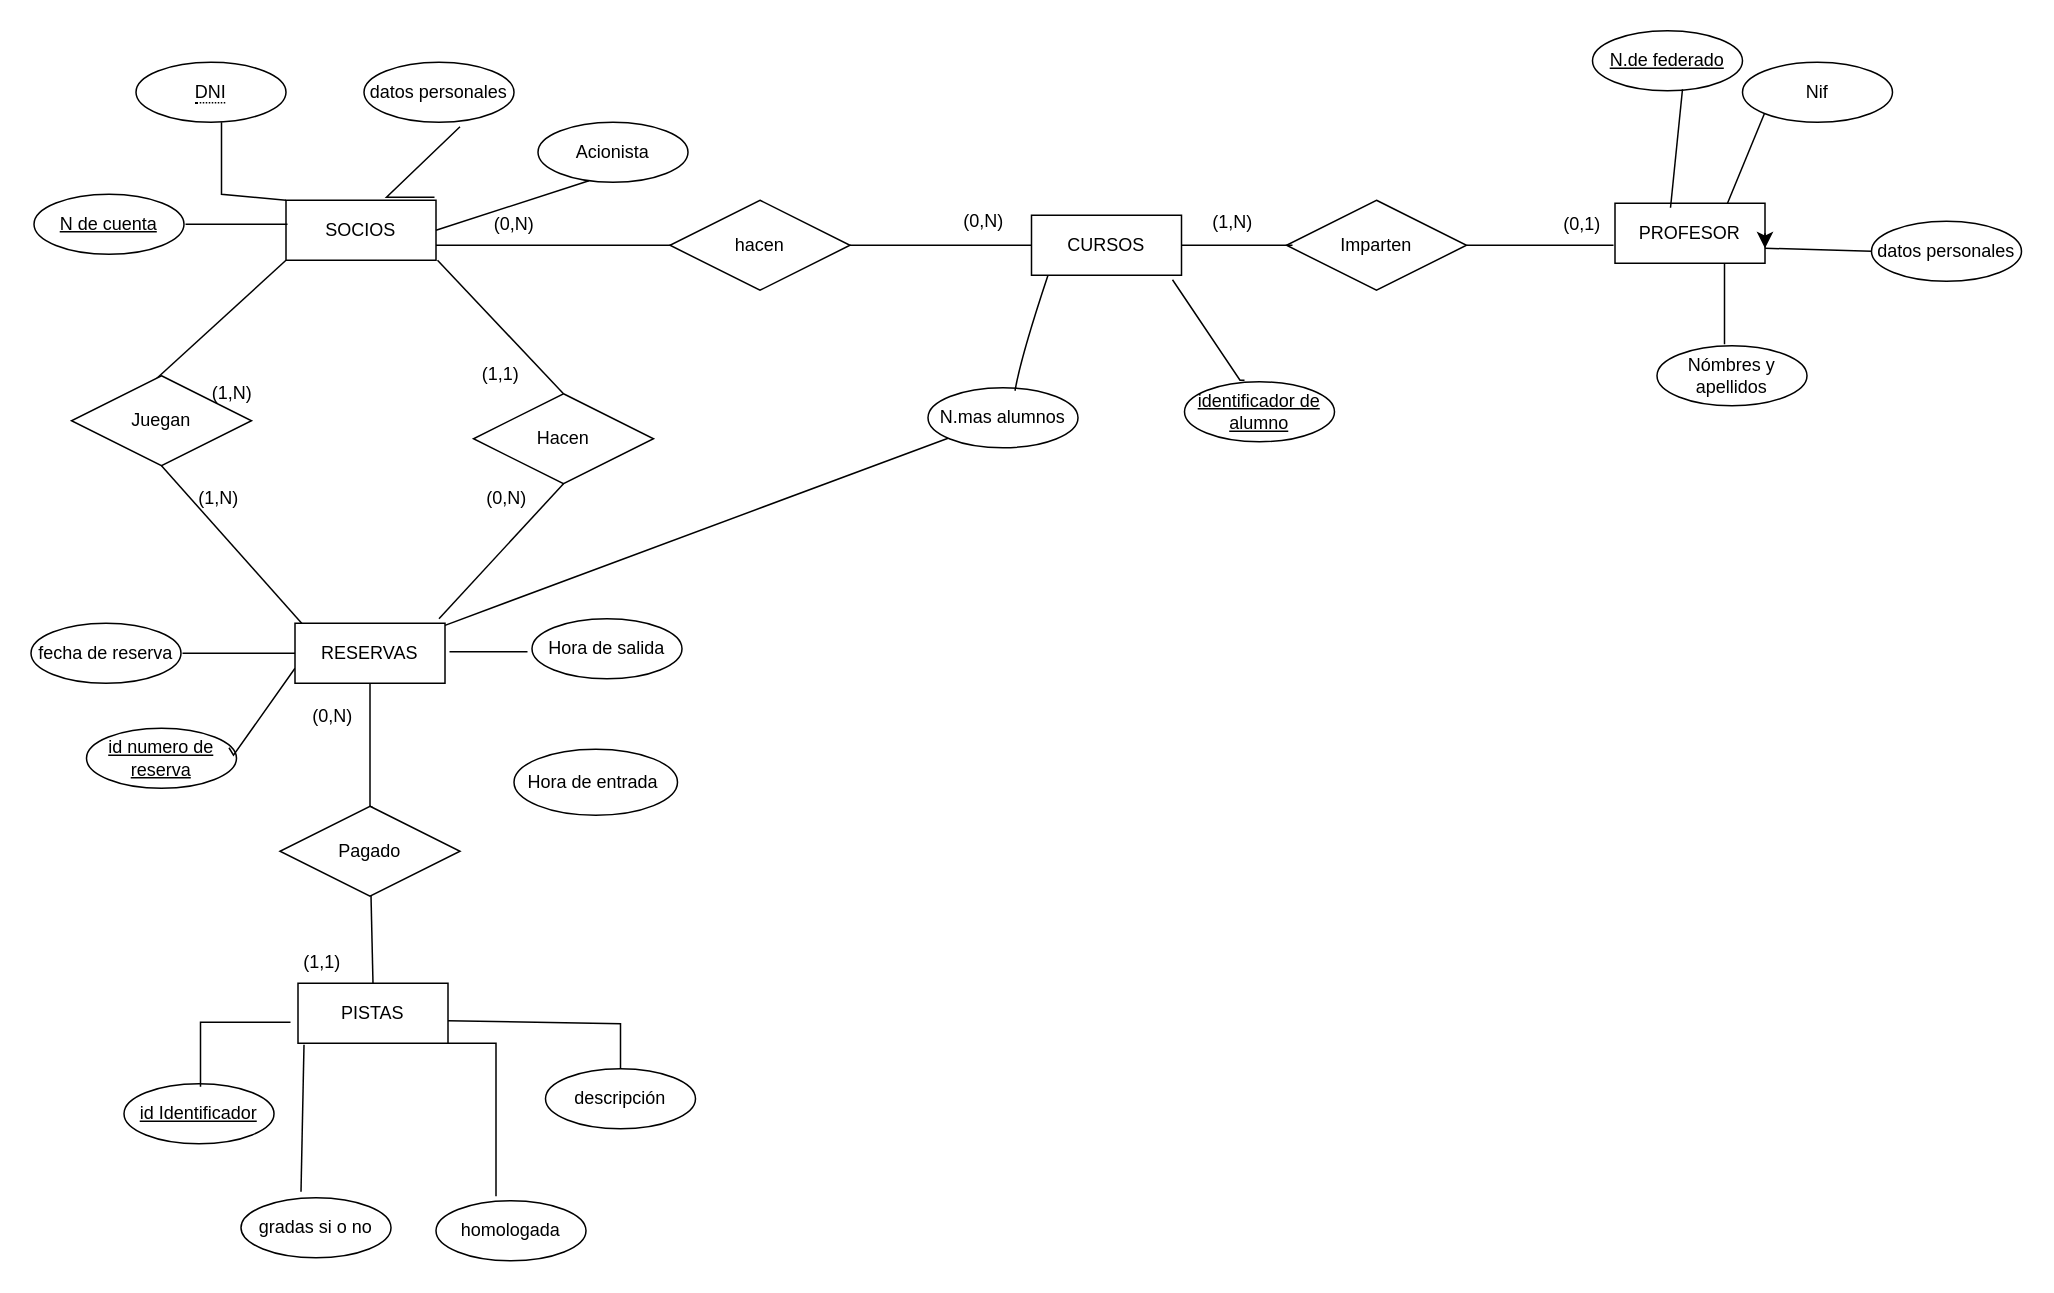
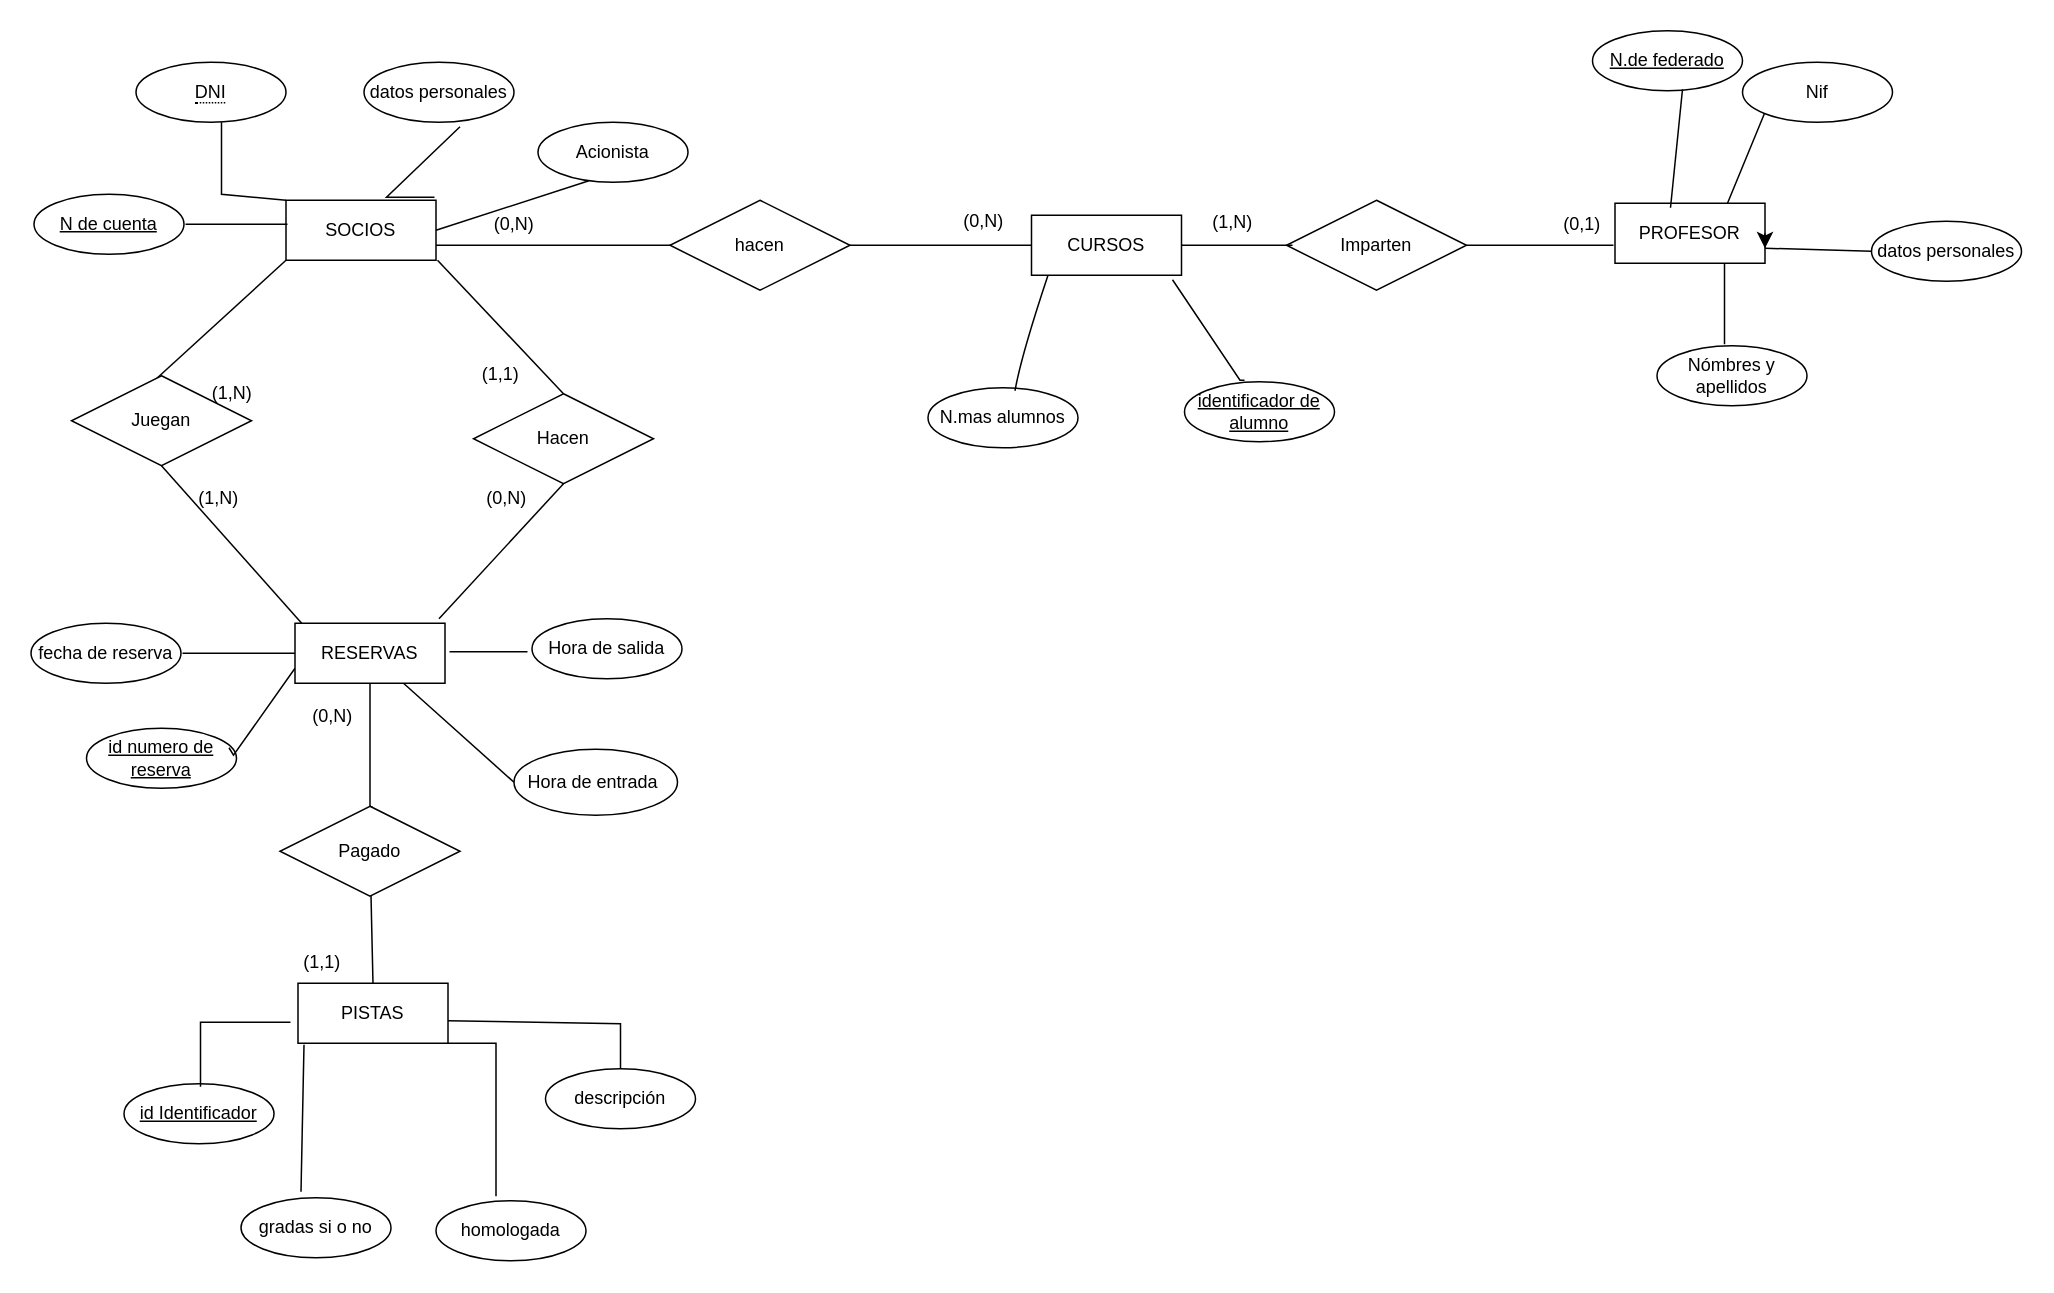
(697, 532) -> (459, 733)
